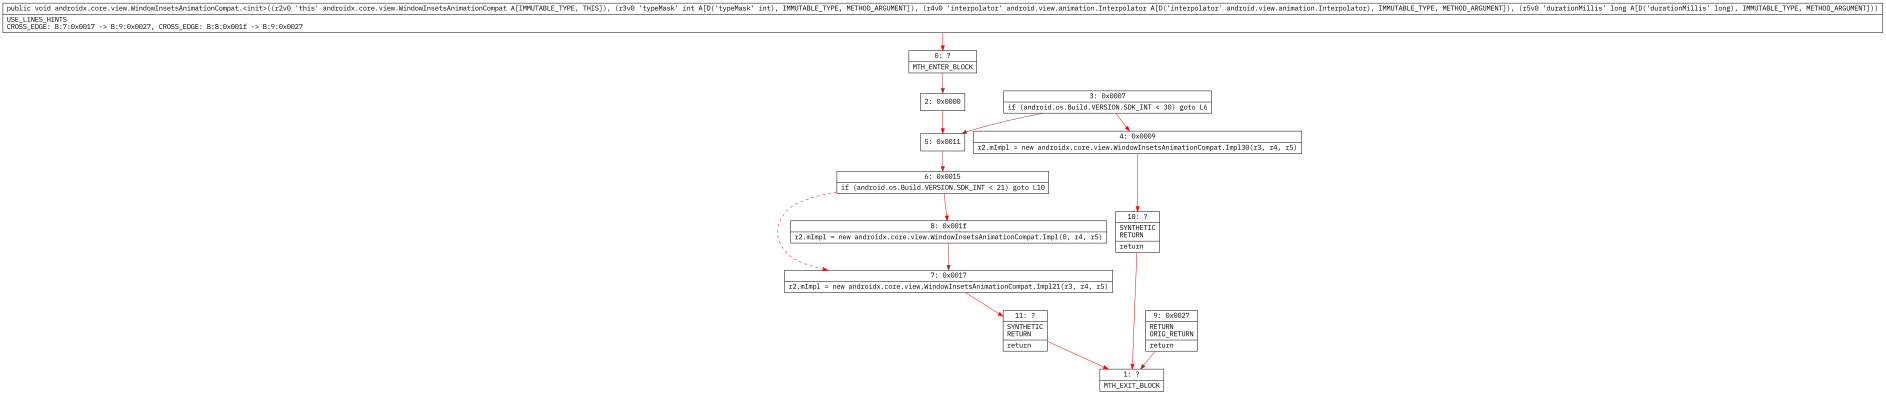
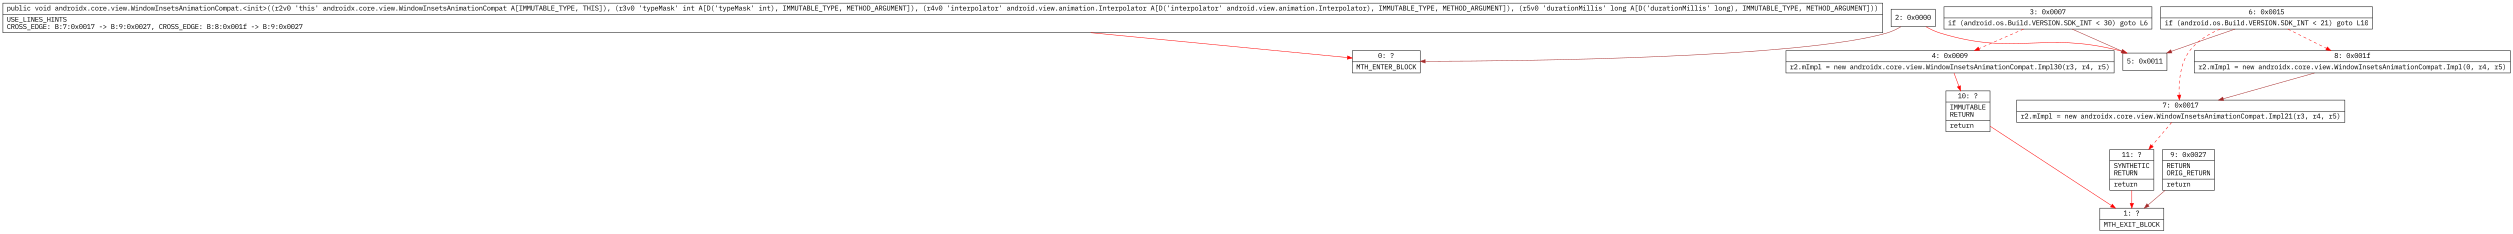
(943, 81) -> (1664, 56)
(1121, 120) -> (2001, 39)
(943, 159) -> (2210, 38)
(945, 205) -> (2307, 39)
(1138, 228) -> (1968, 107)
(982, 303) -> (2162, 134)
